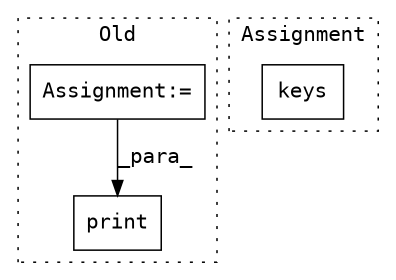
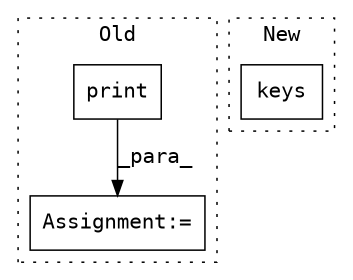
(304, 35) -> (282, 35)
(118, 150) -> (118, 150)
